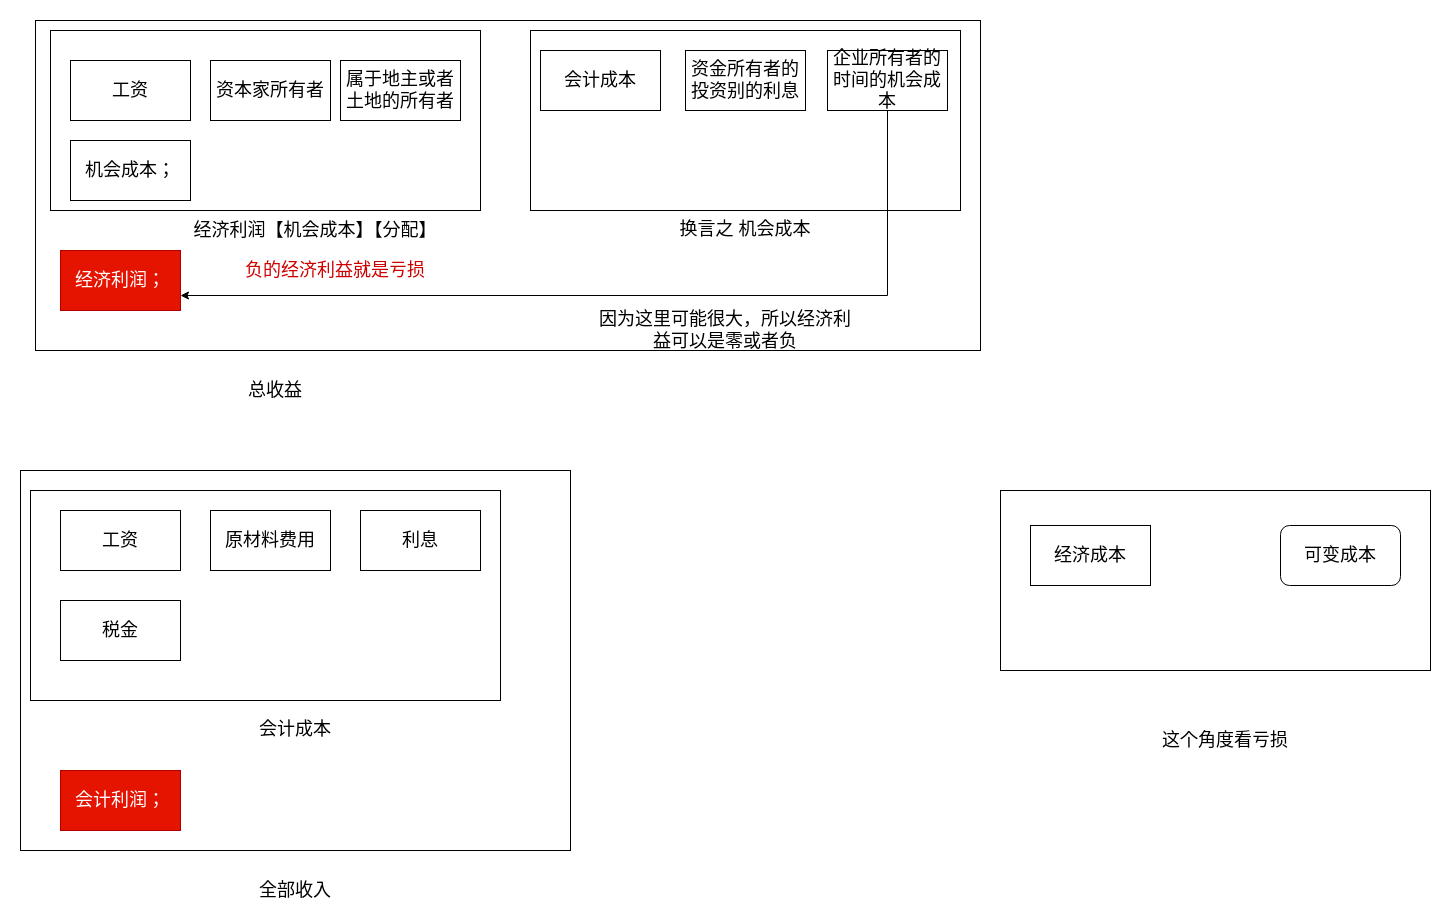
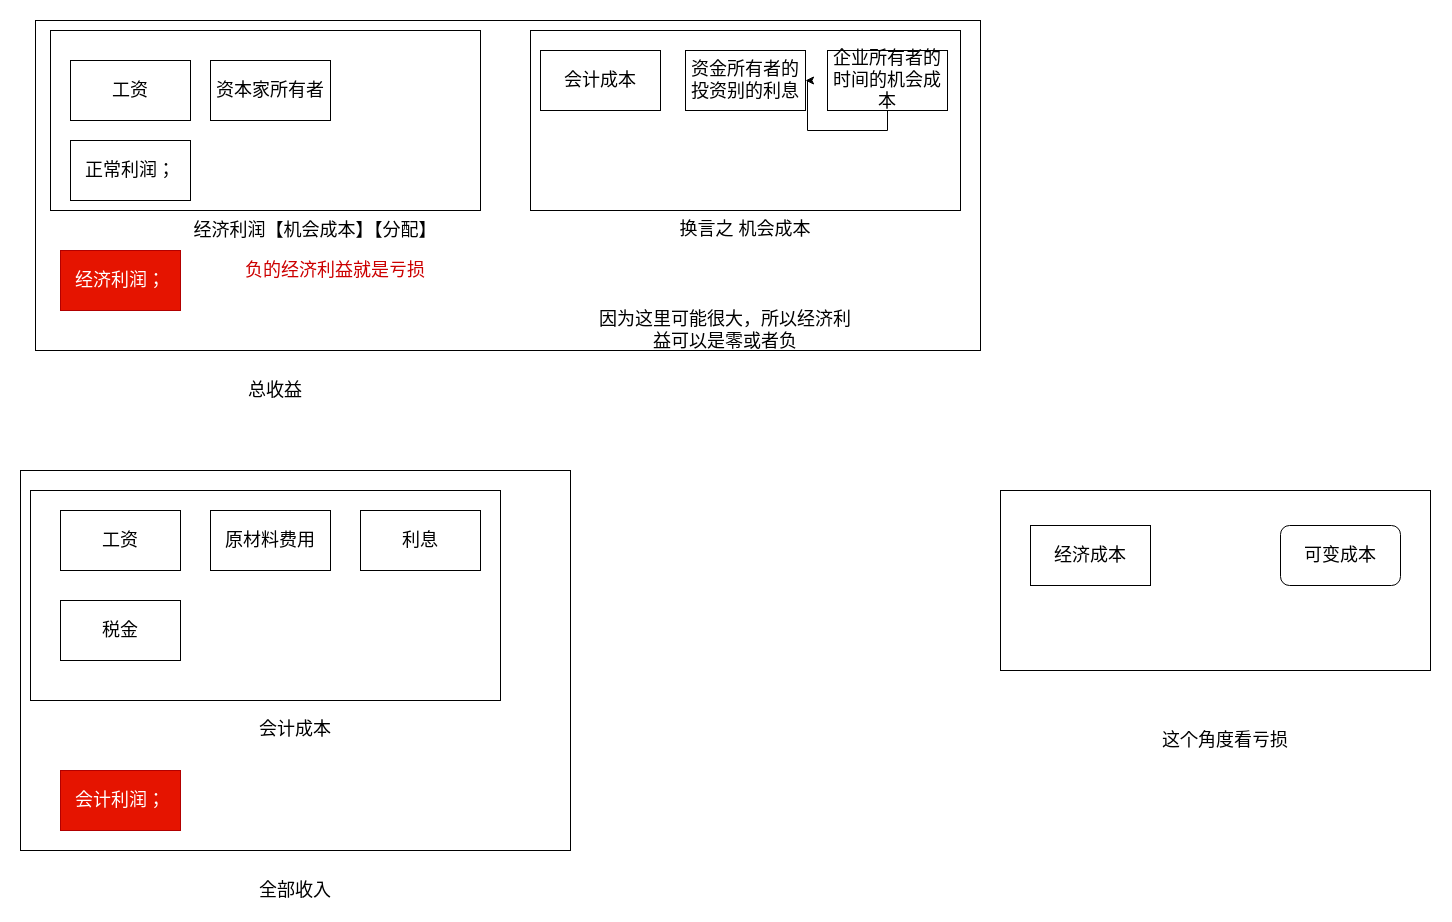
(401, 91) -> none
(131, 171) -> (131, 171)
(621, 296) -> (823, 131)
